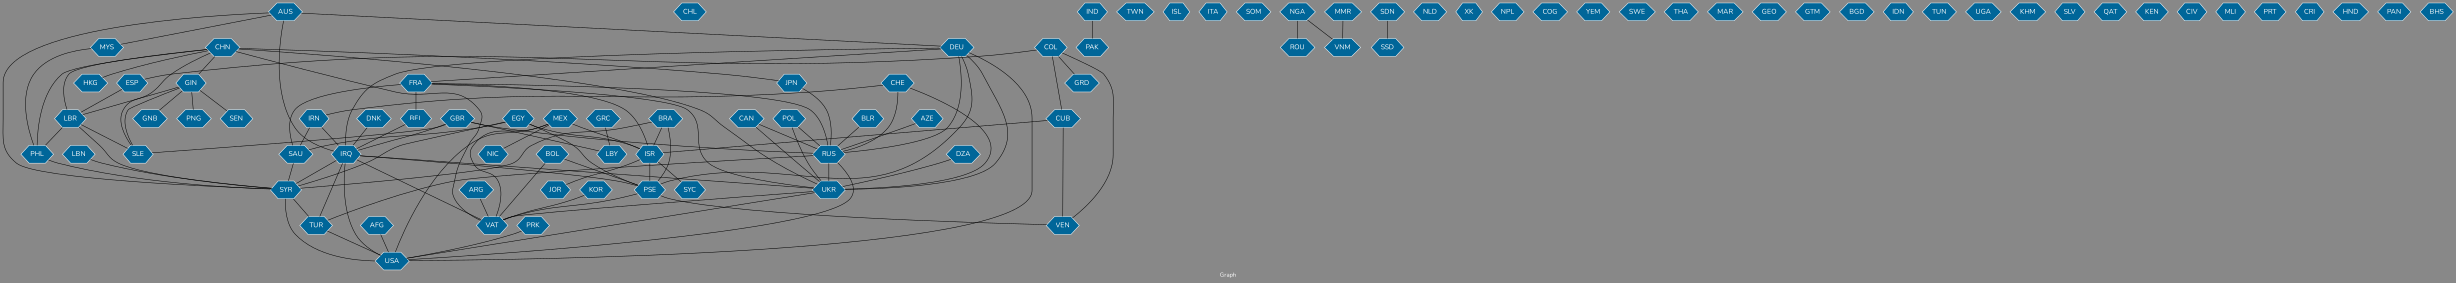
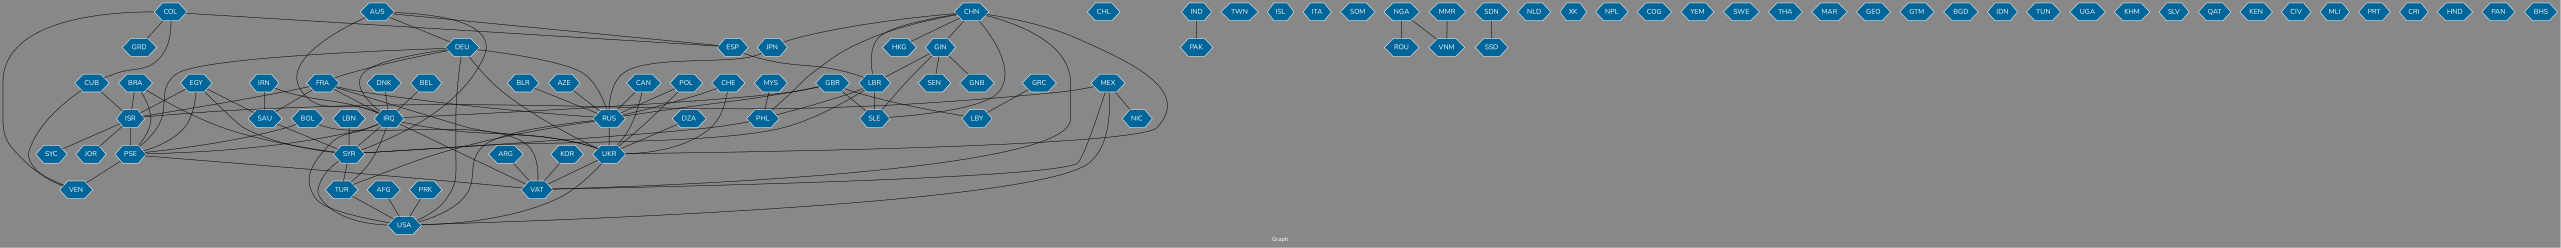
(196, 30) -> (556, 30)
(562, 96) -> none
(416, 100) -> (356, 101)
(194, 119) -> none
